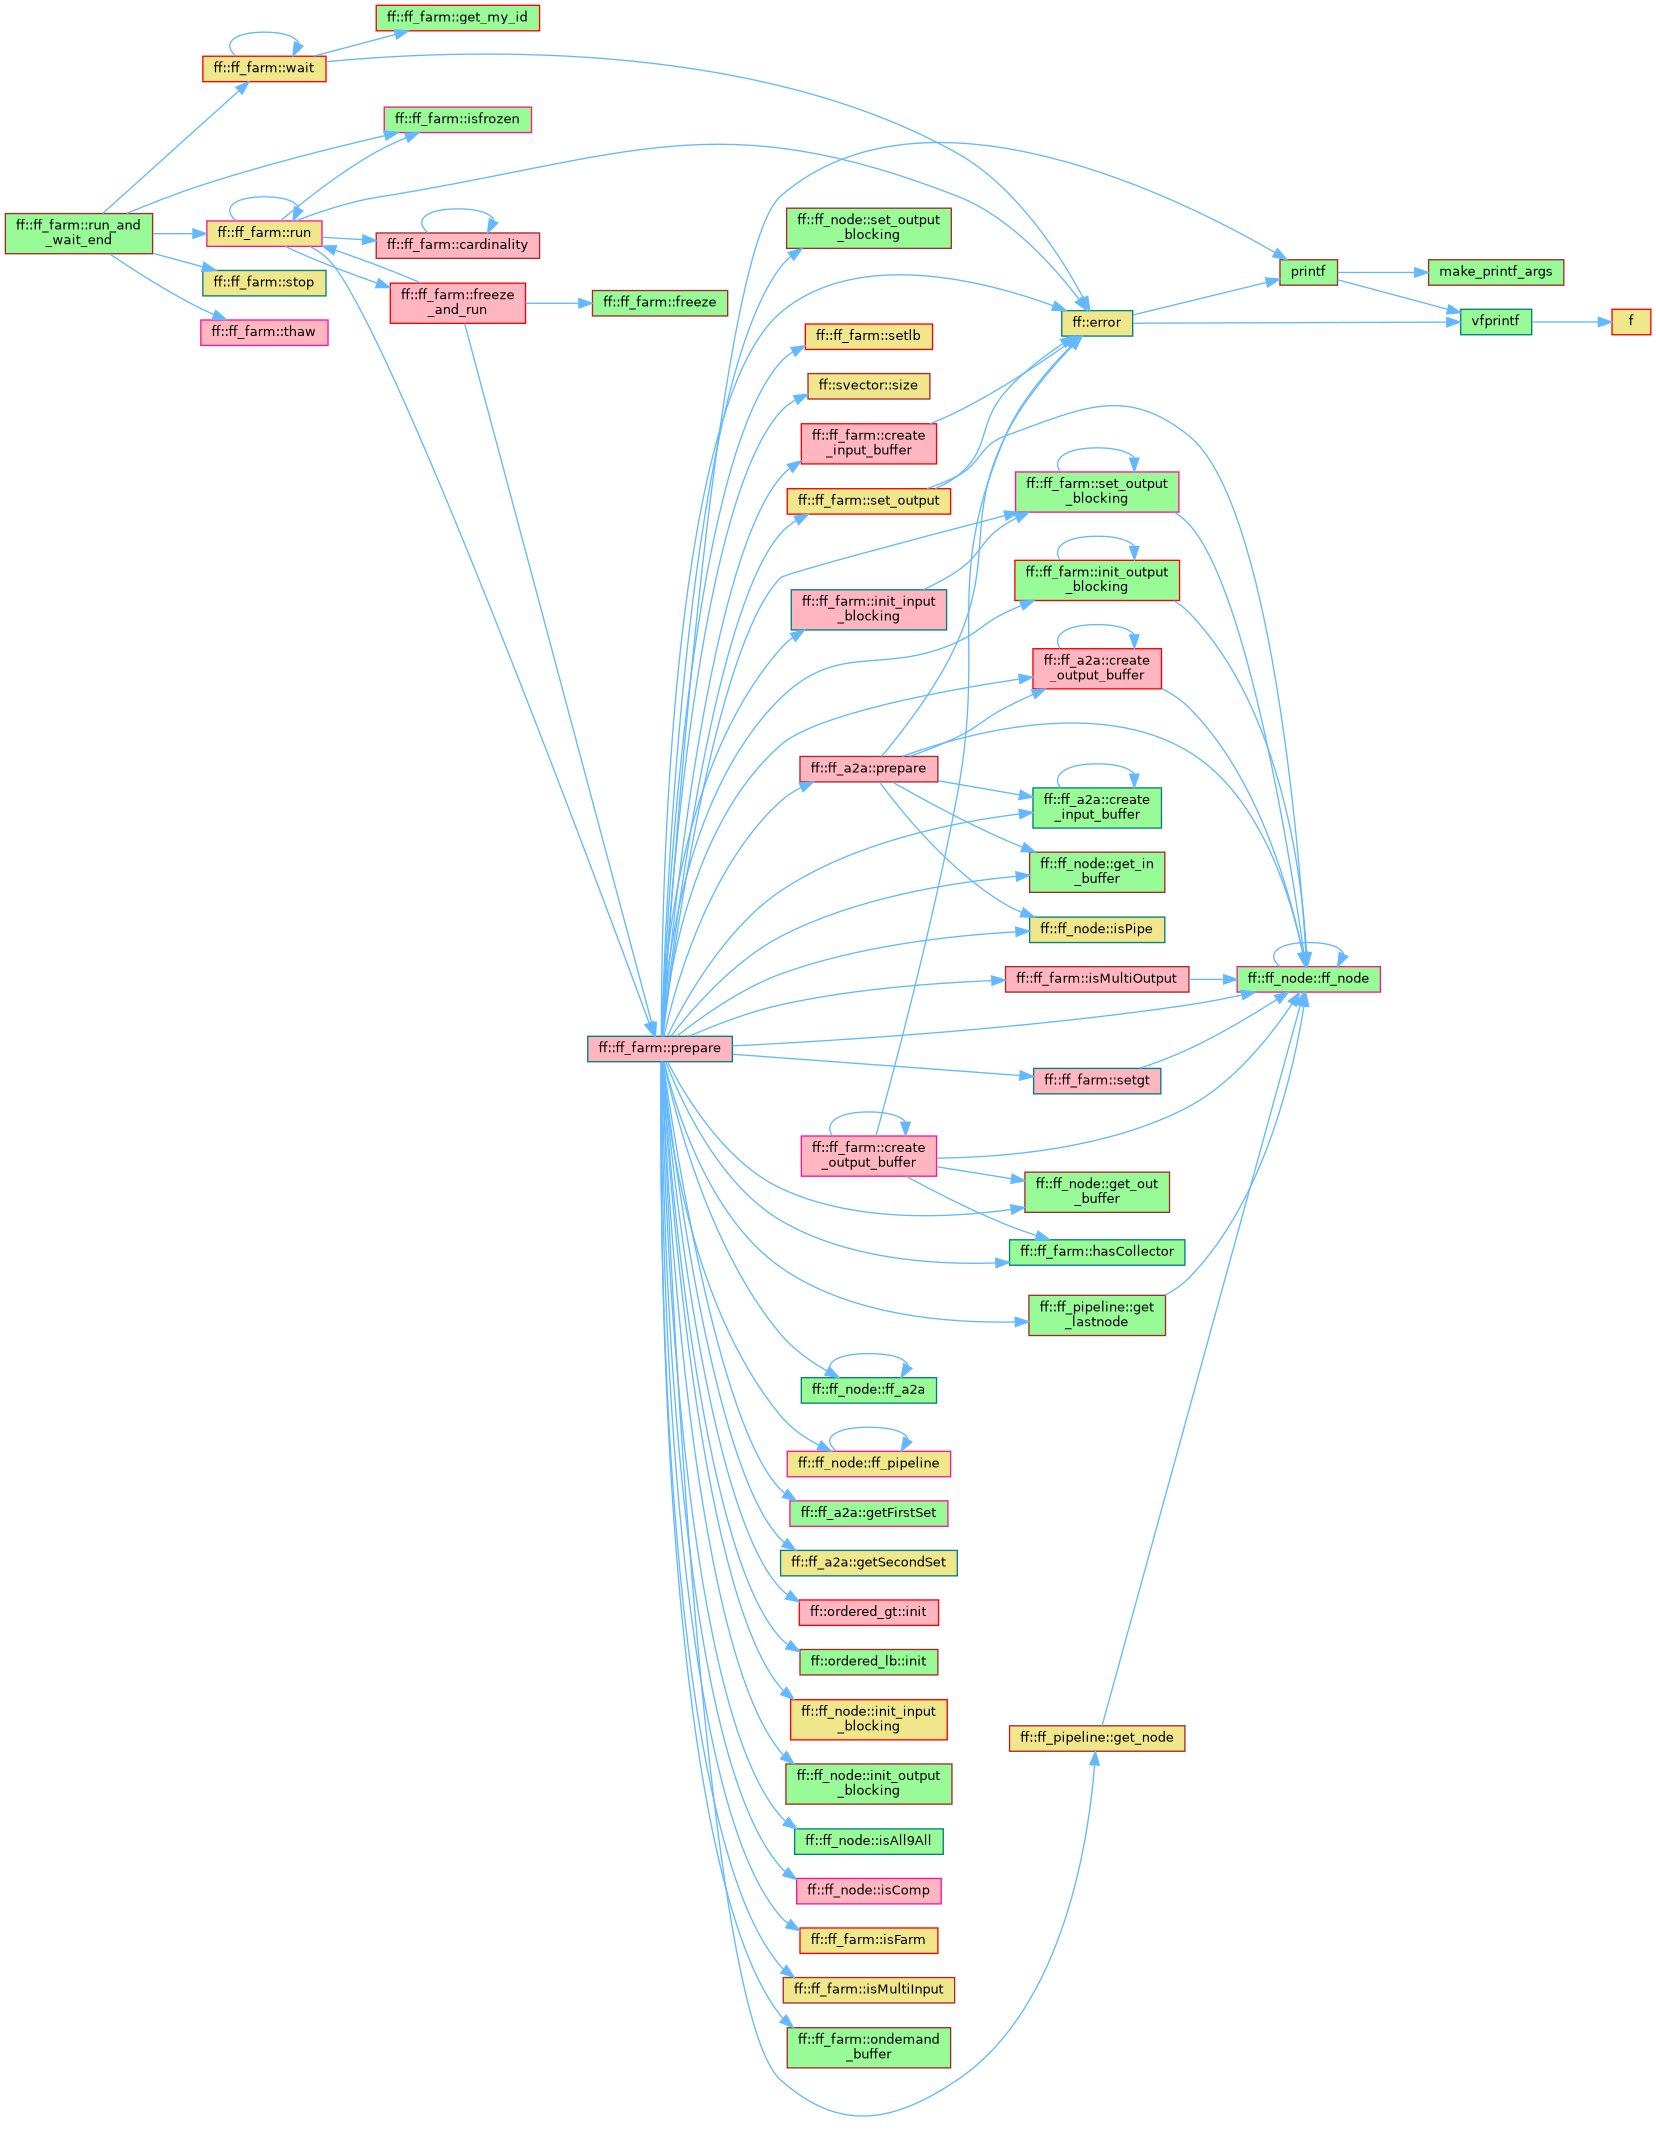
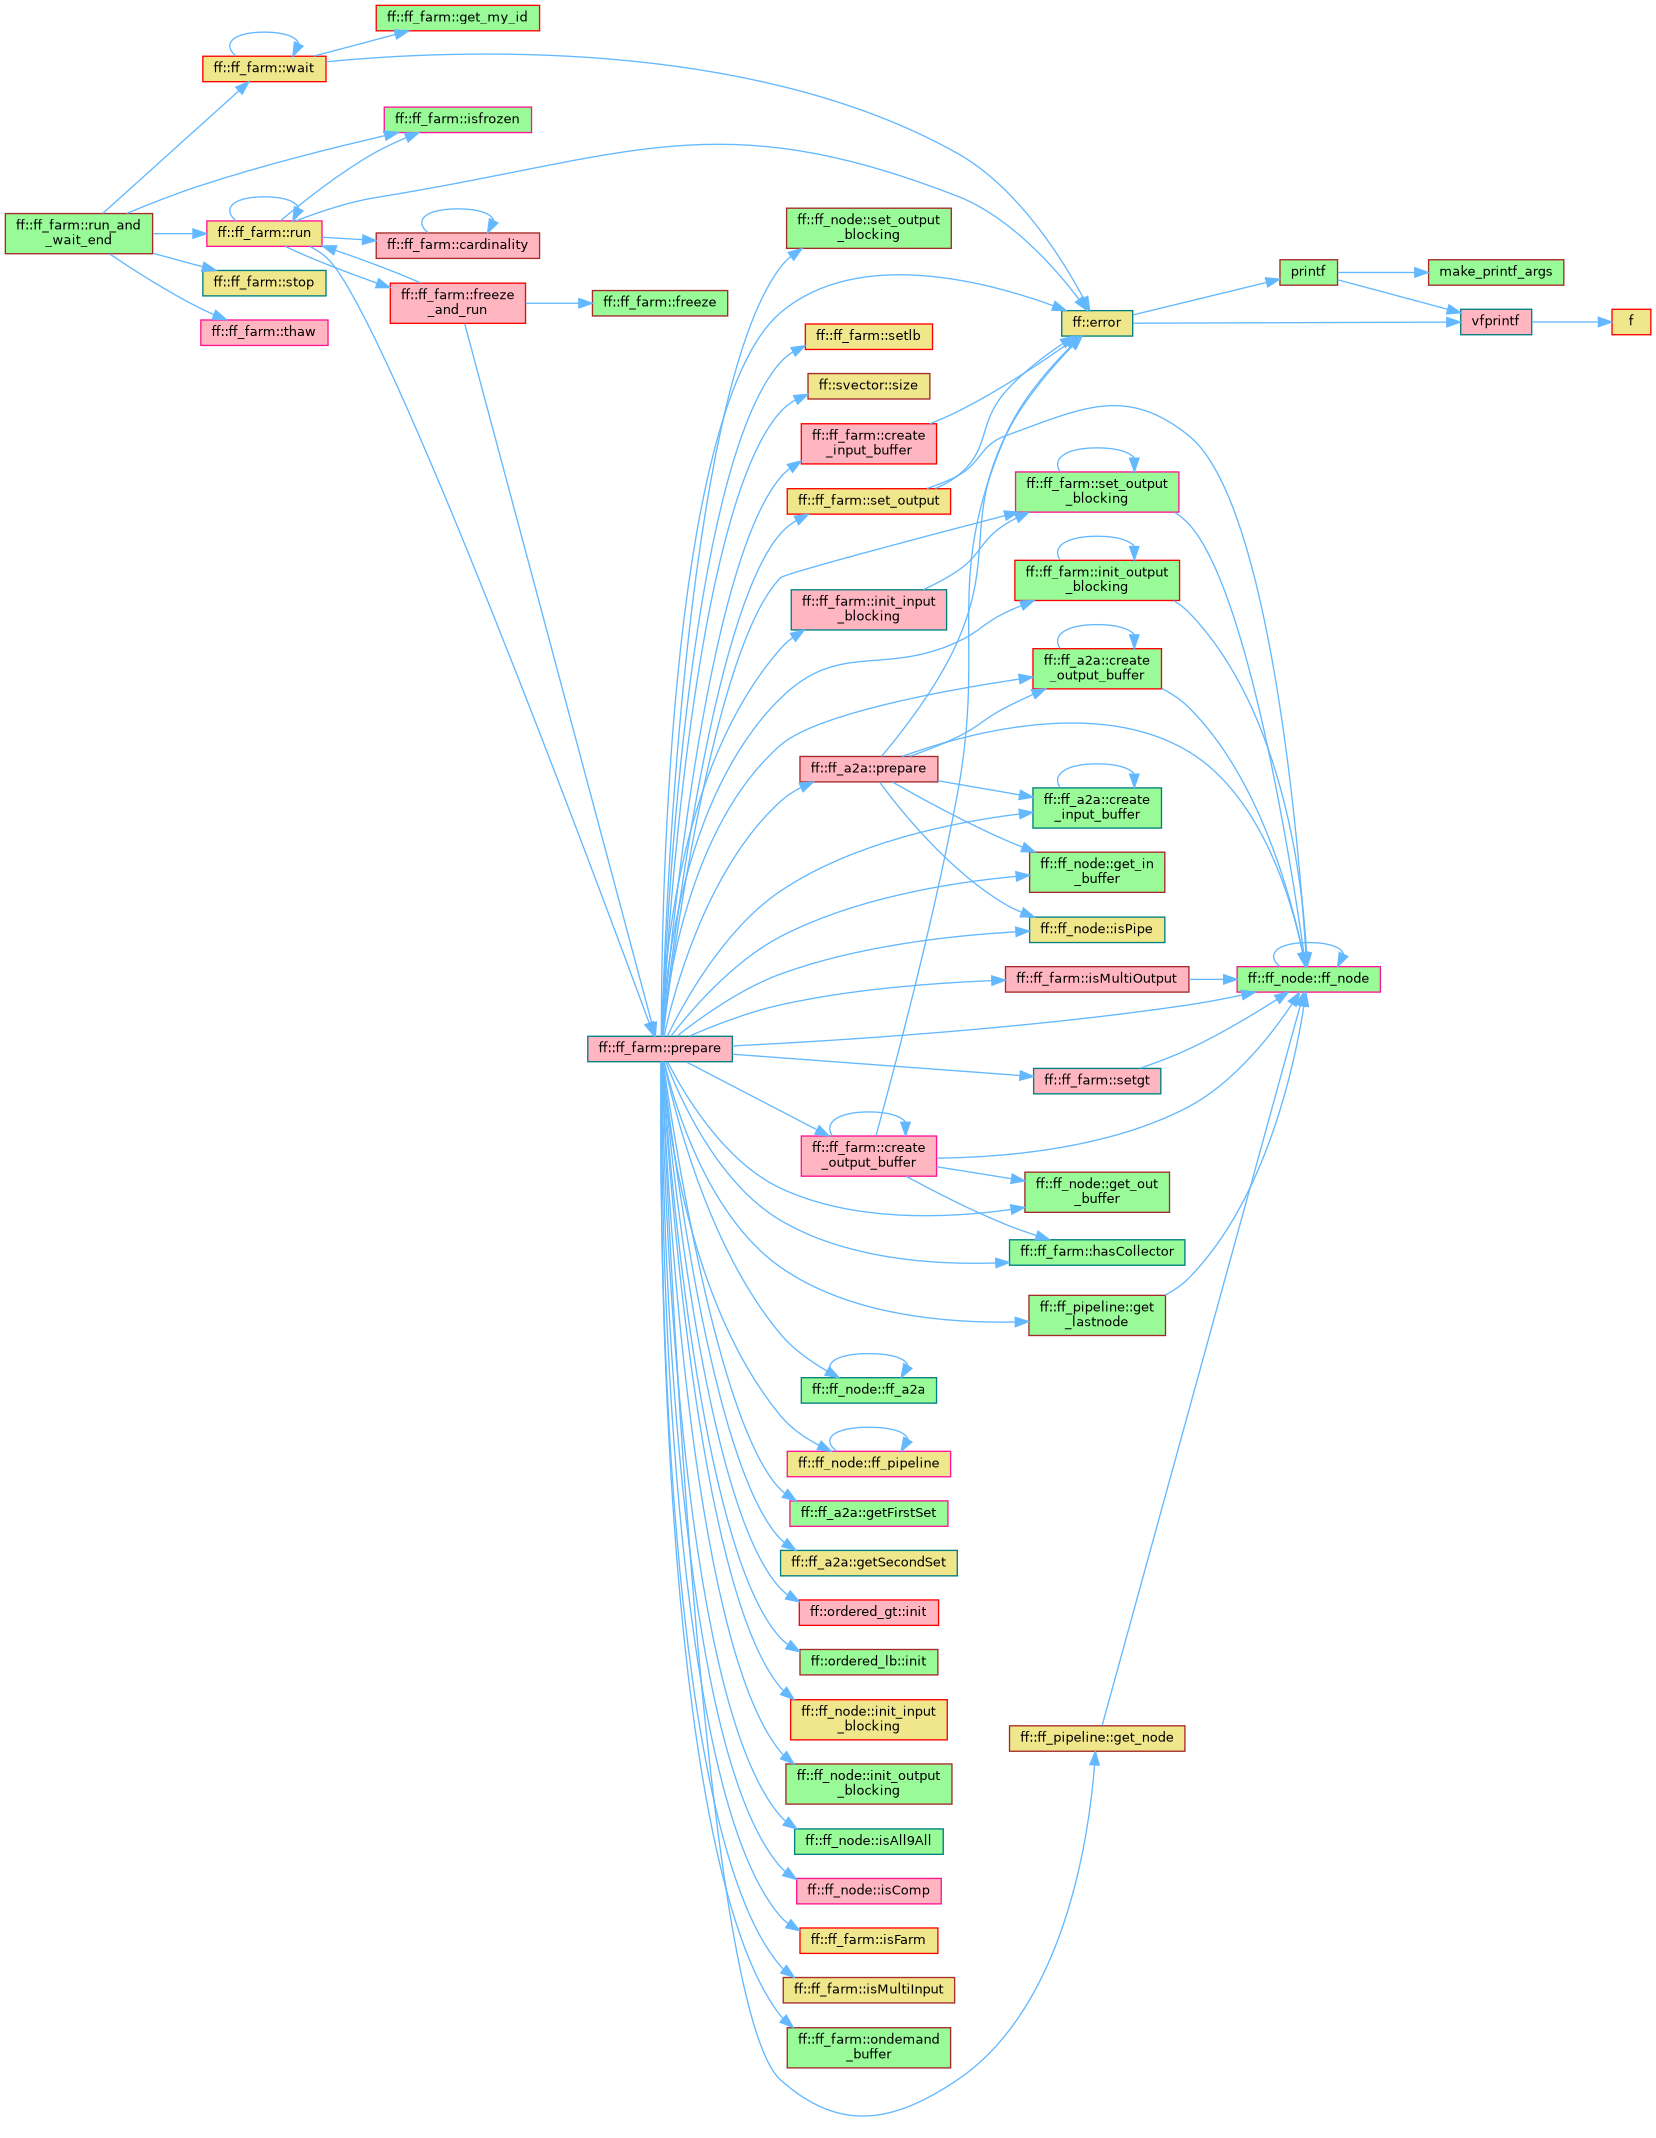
(1496, 322) -> (1496, 322)
(733, 350) -> (751, 1096)
(1097, 669) -> (1097, 669)
